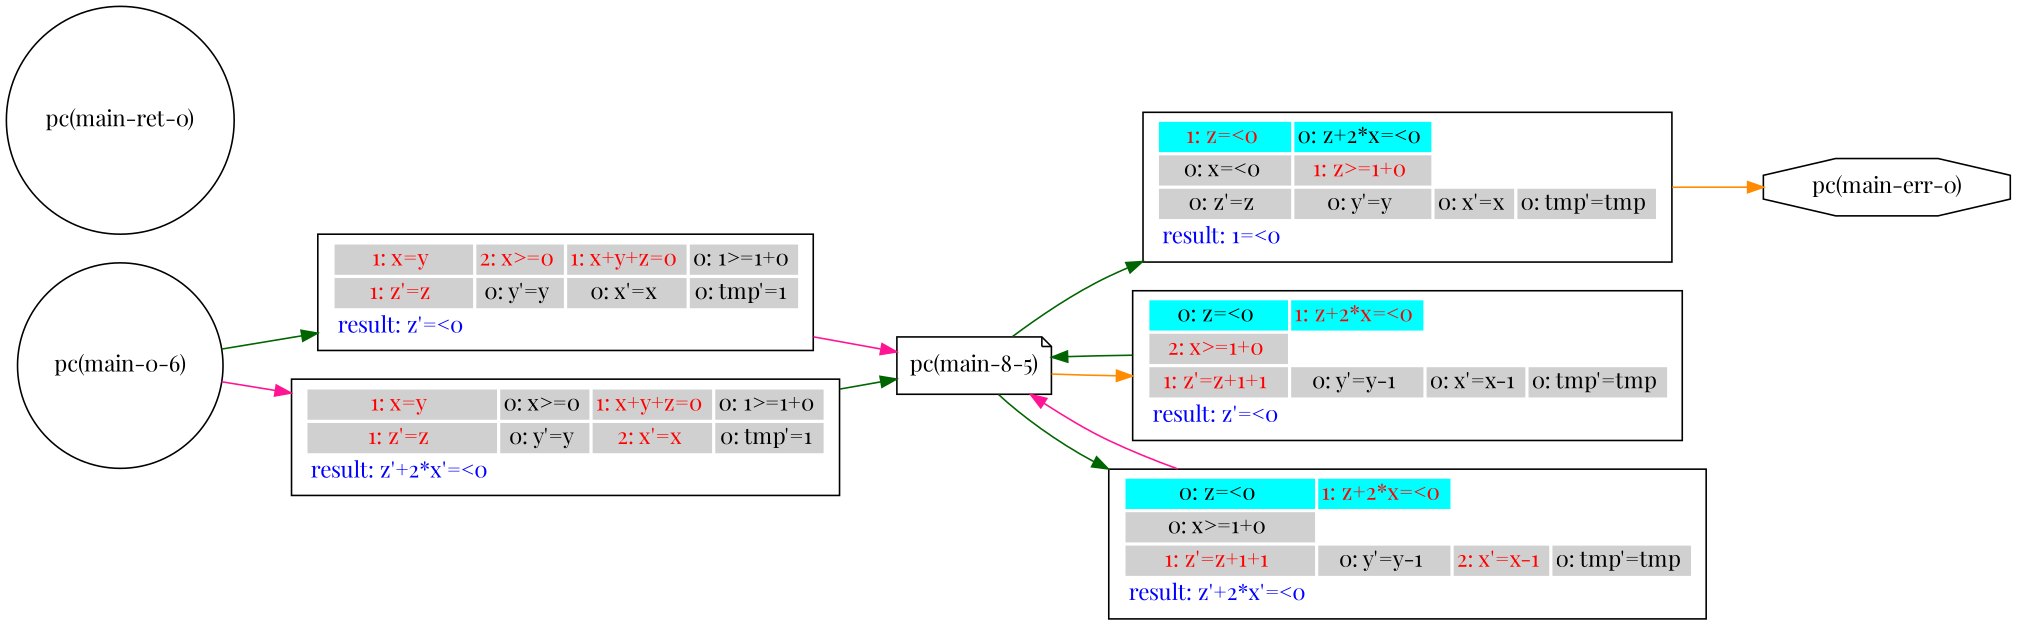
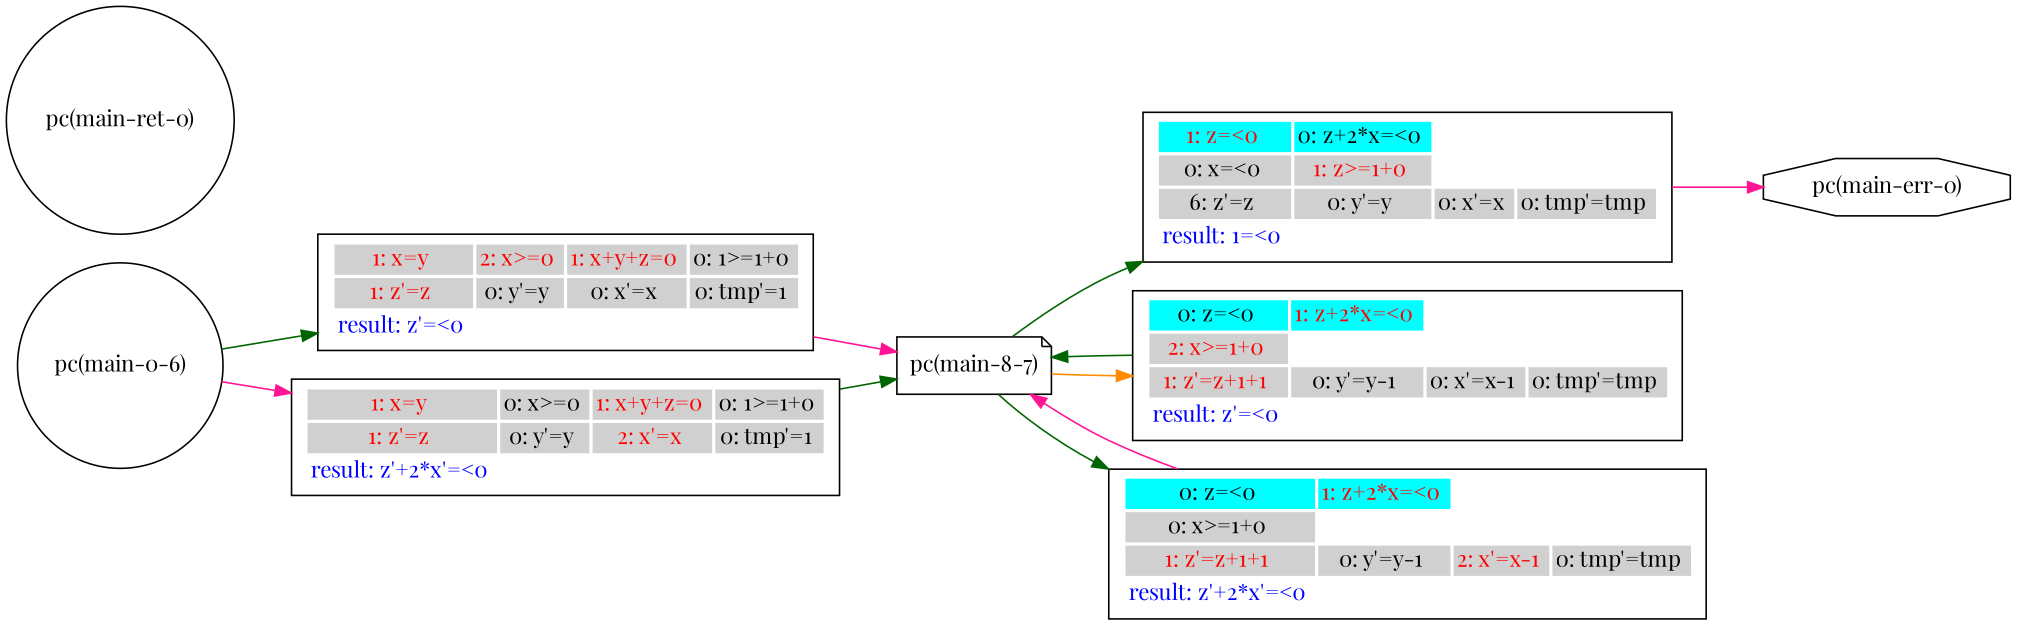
(1710, 187) -> (1710, 187)
(1225, 203) -> (1225, 203)
(974, 366) -> (974, 366)
